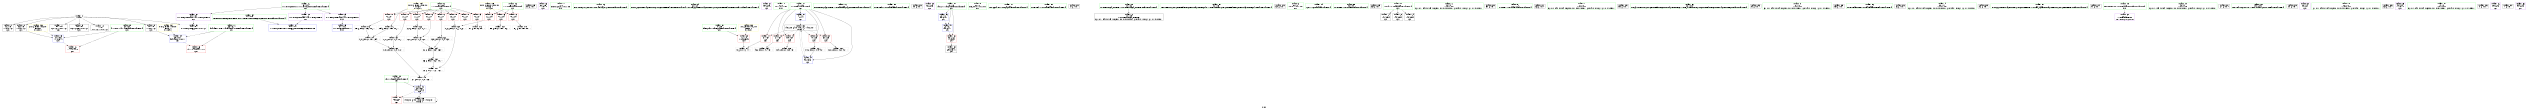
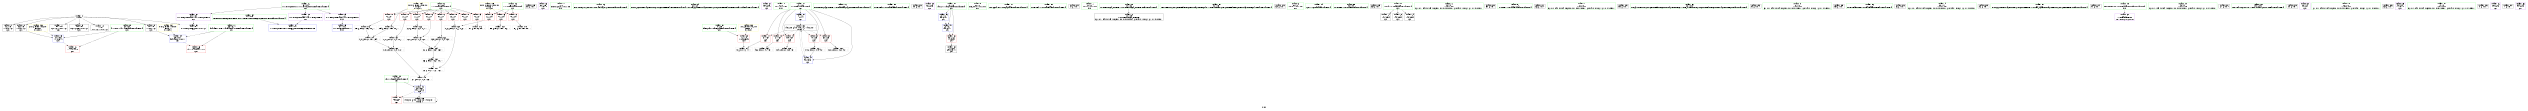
none -> (1090, 6)
